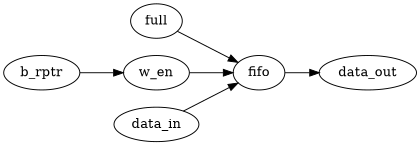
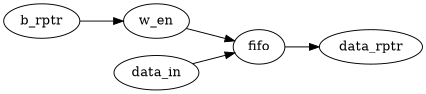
(156, 21) -> none
(368, 73) -> (371, 47)
